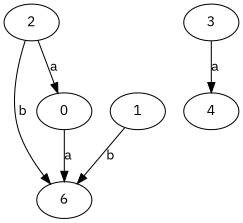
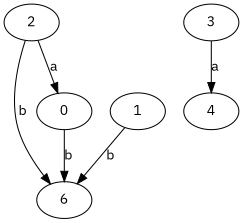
(68, 156) -> (69, 156)
